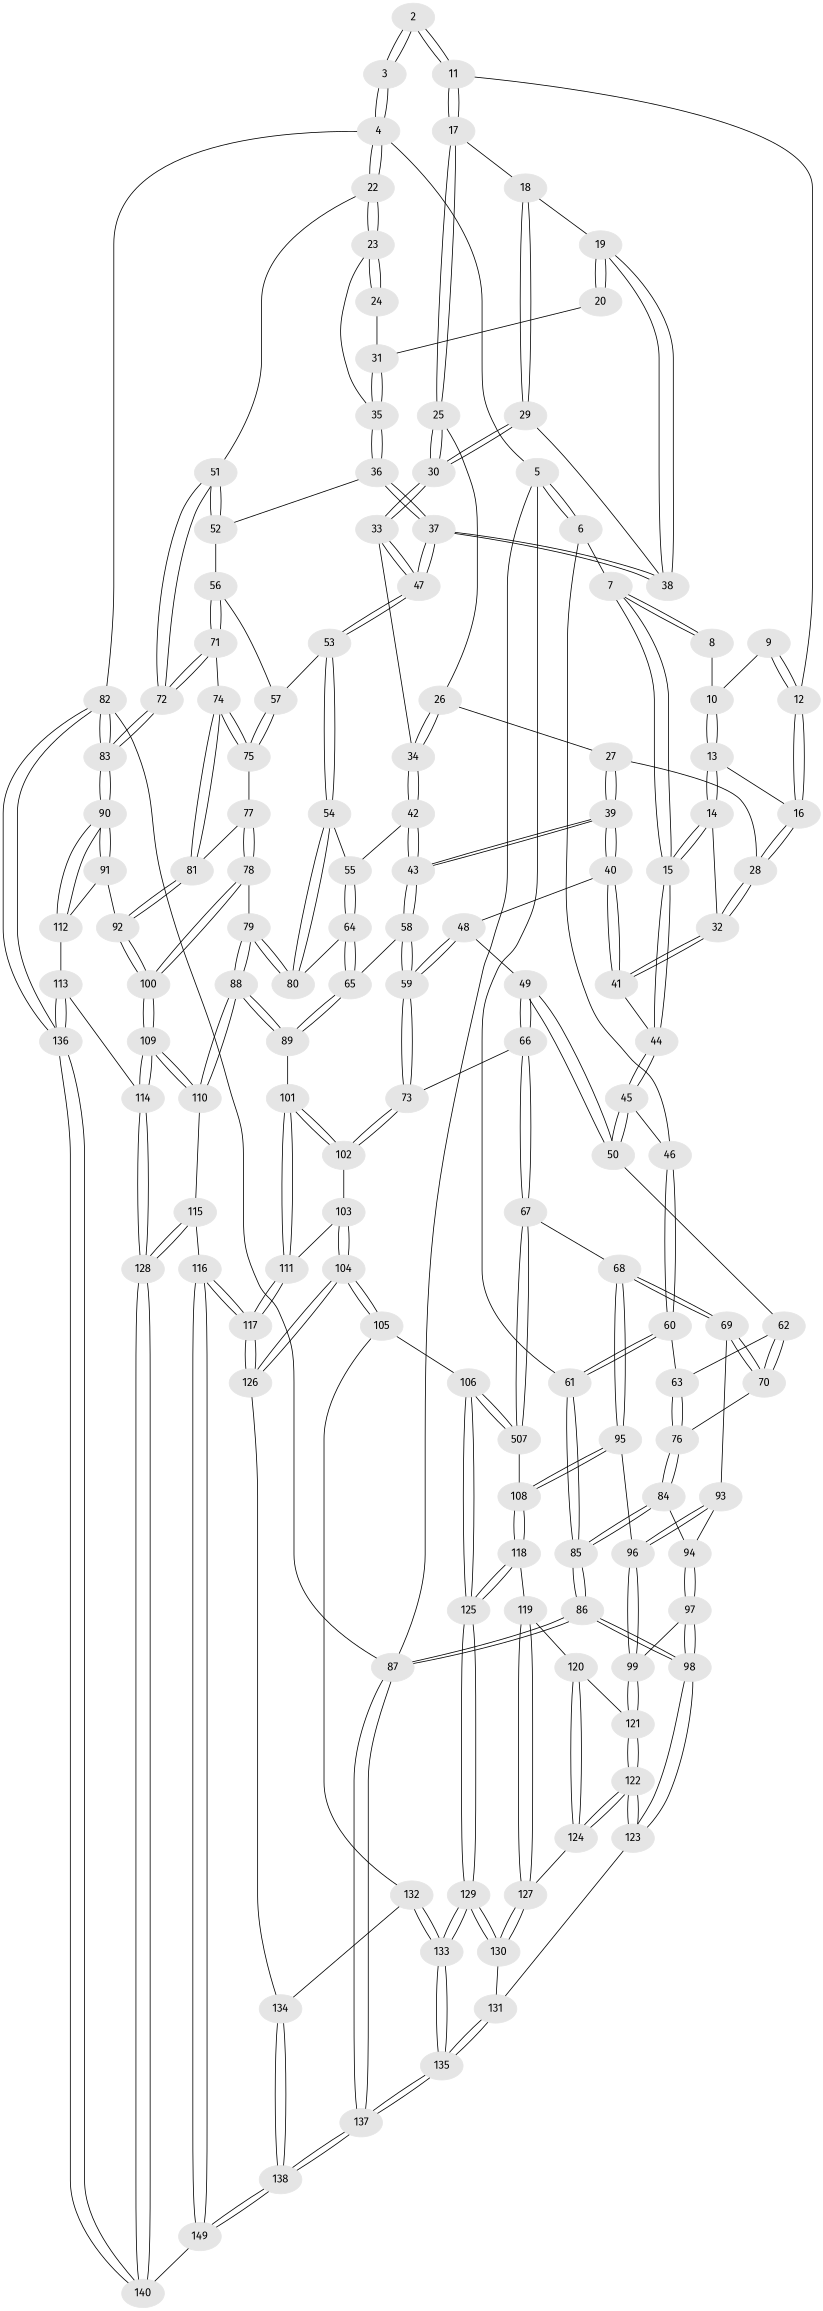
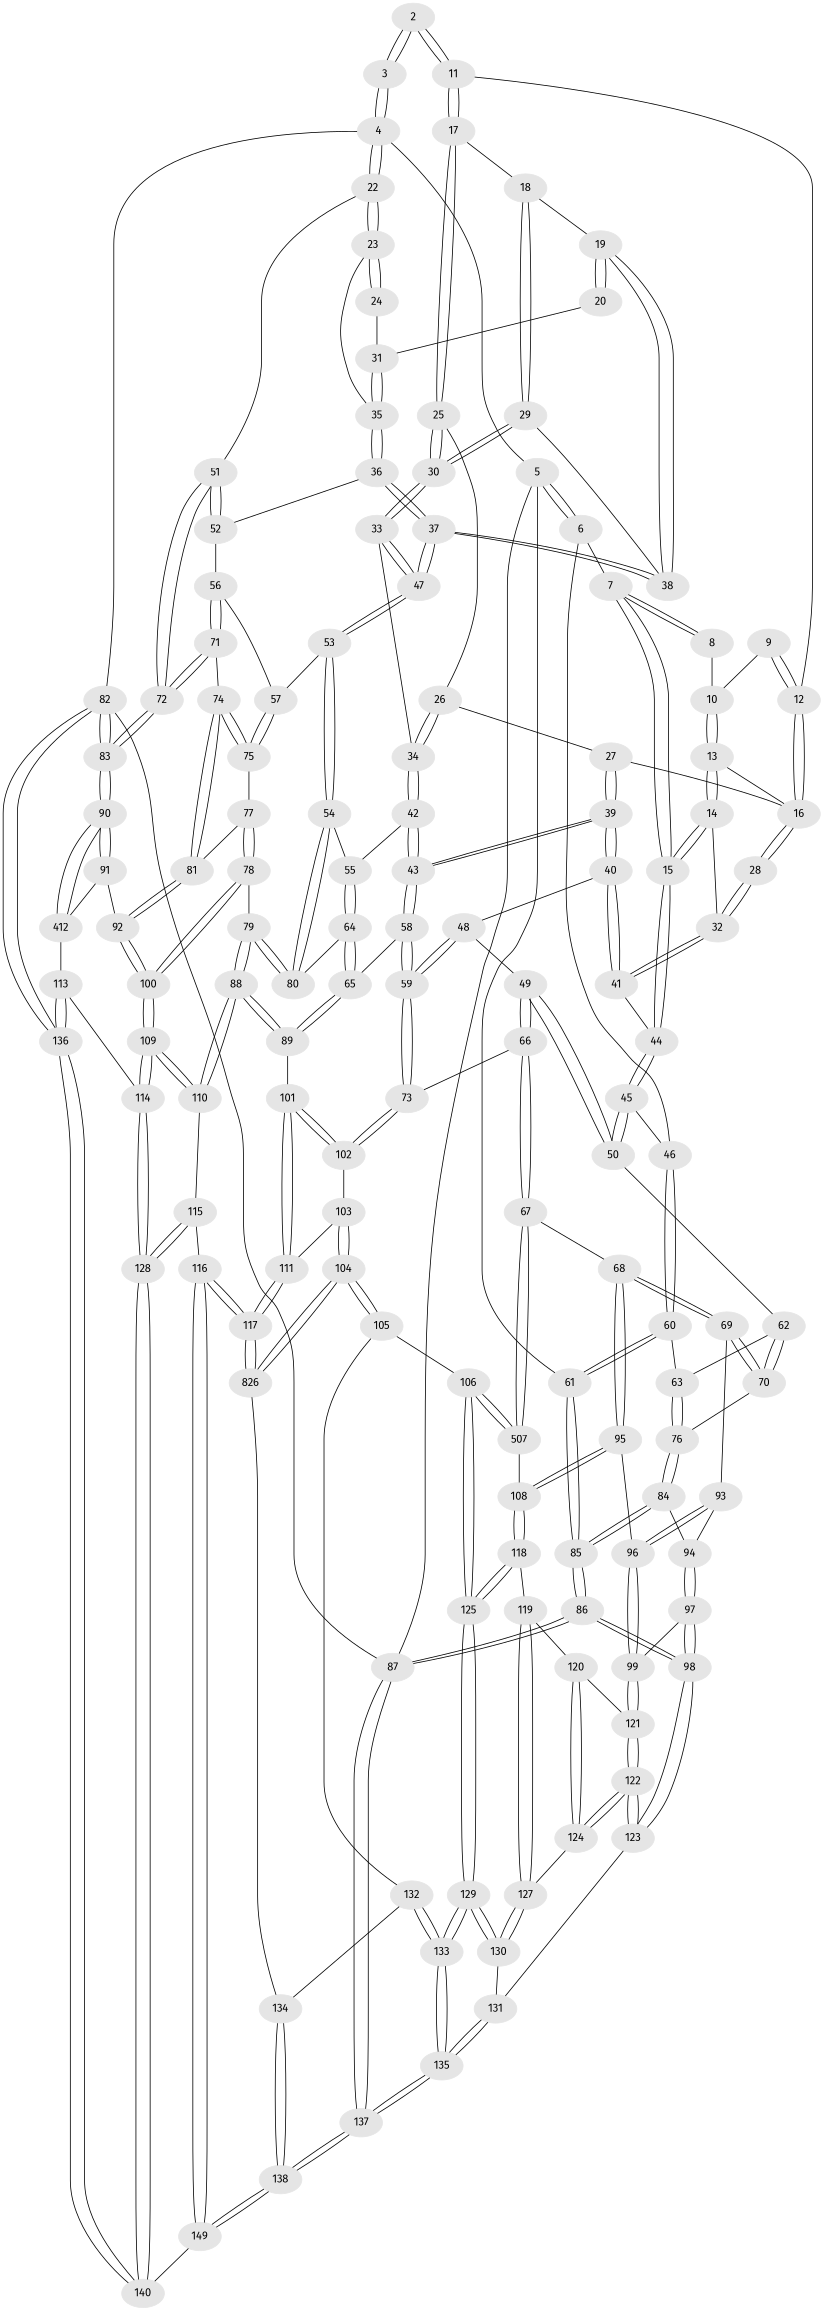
(712, 784) -> (699, 780)
(61, 928) -> (61, 928)
(251, 1383) -> (251, 1383)
